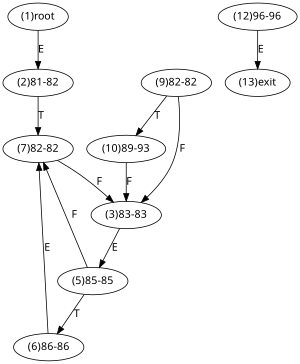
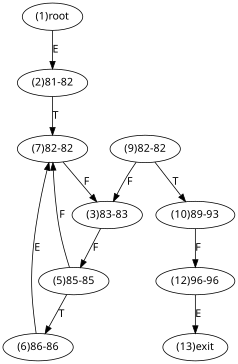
(126, 178) -> (195, 244)
(115, 248) -> (96, 248)
